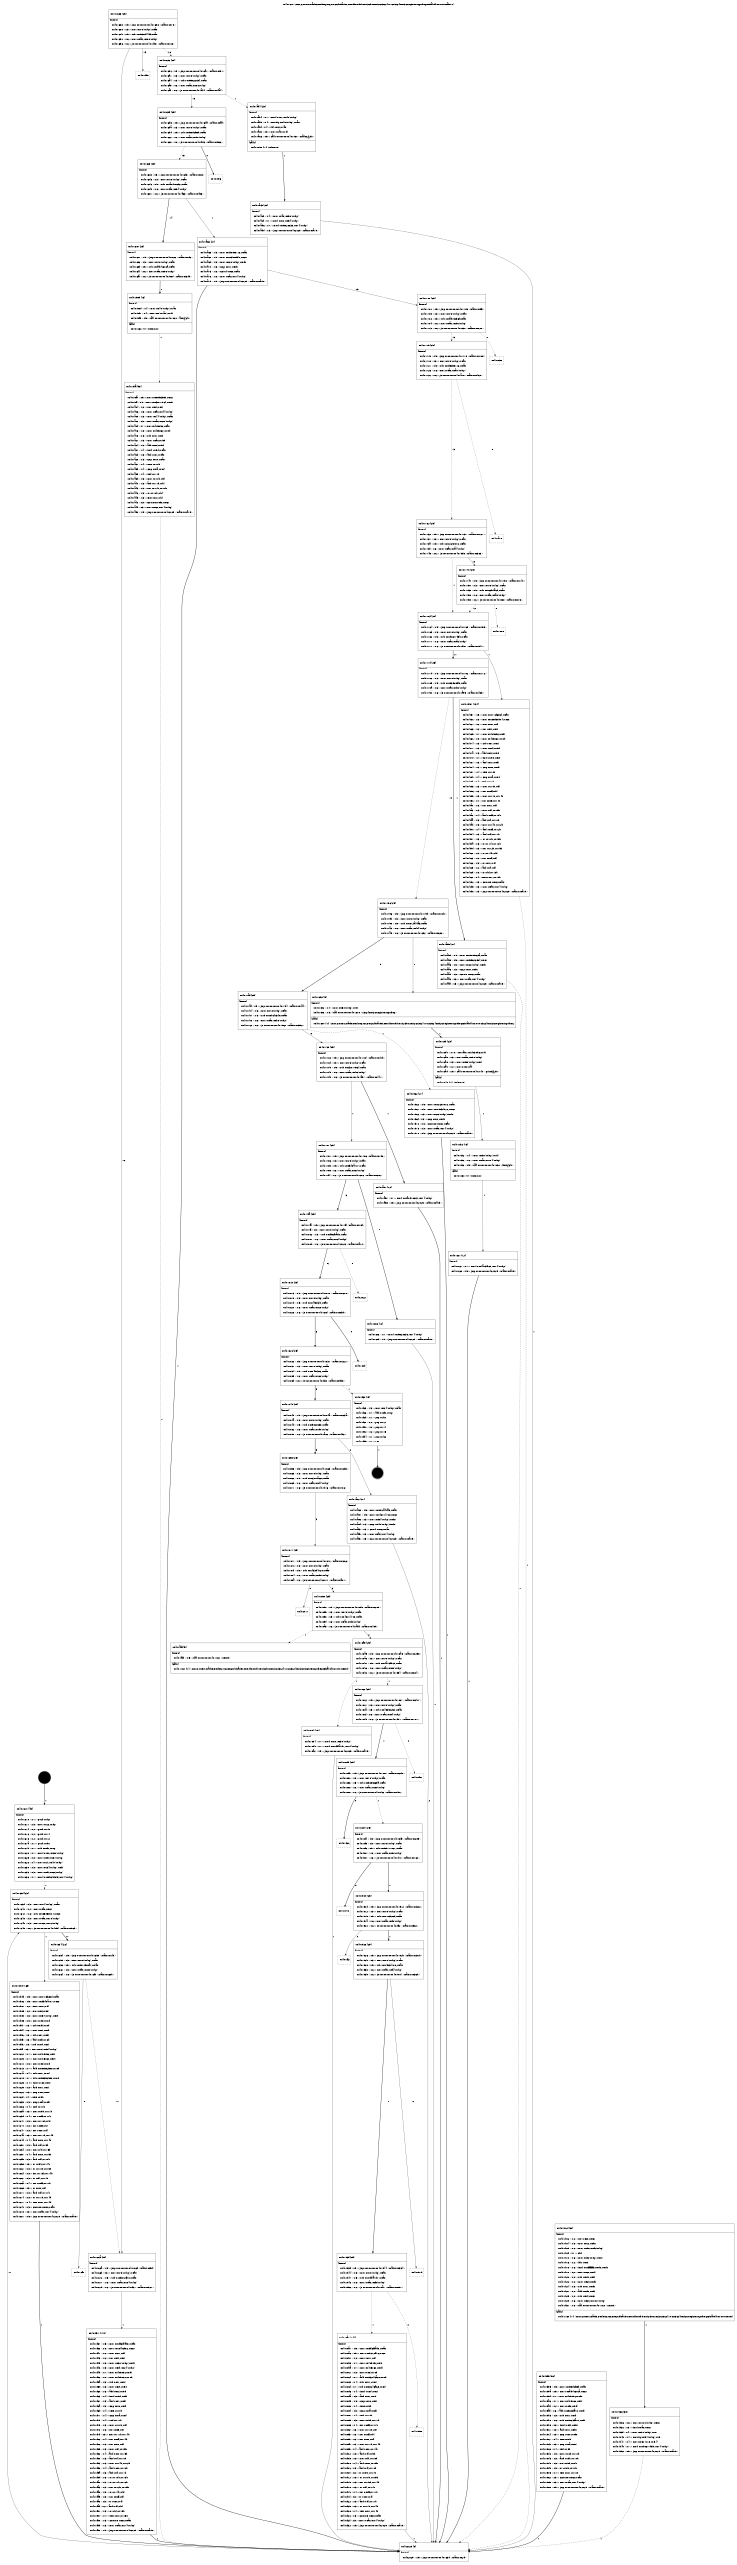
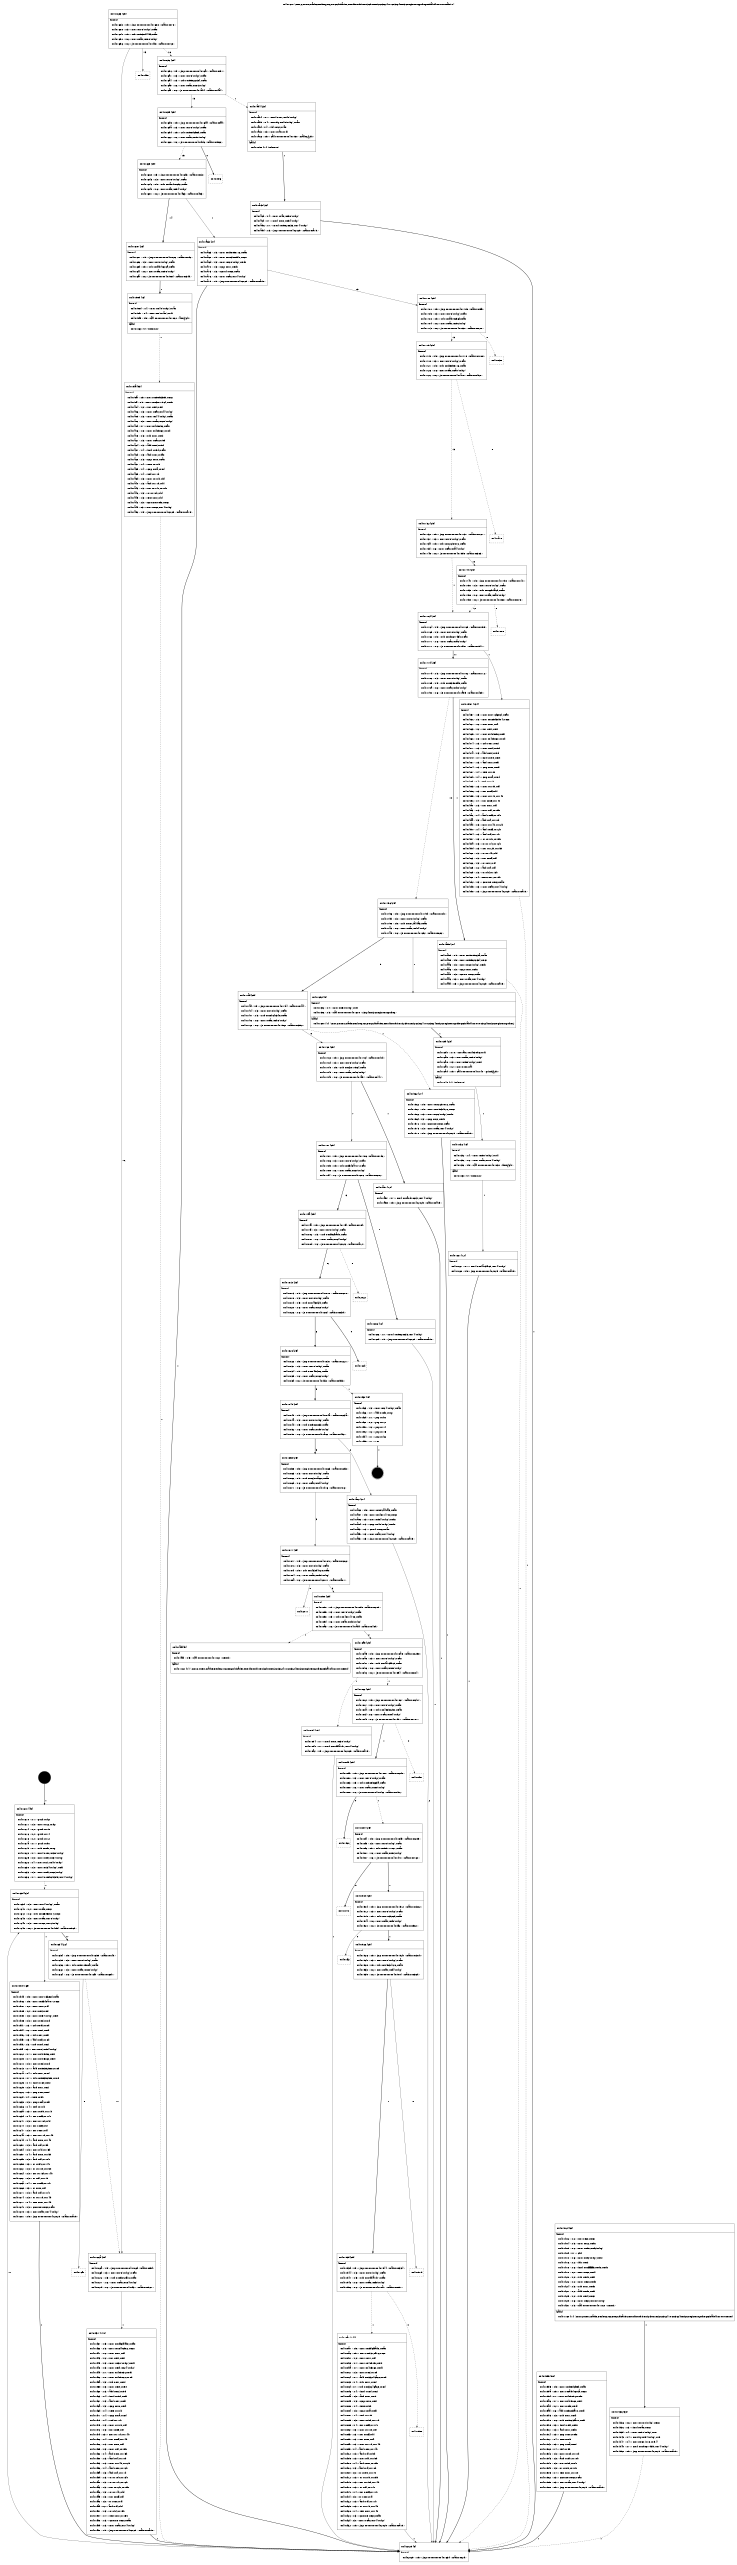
(532, 1328) -> (532, 1328)
